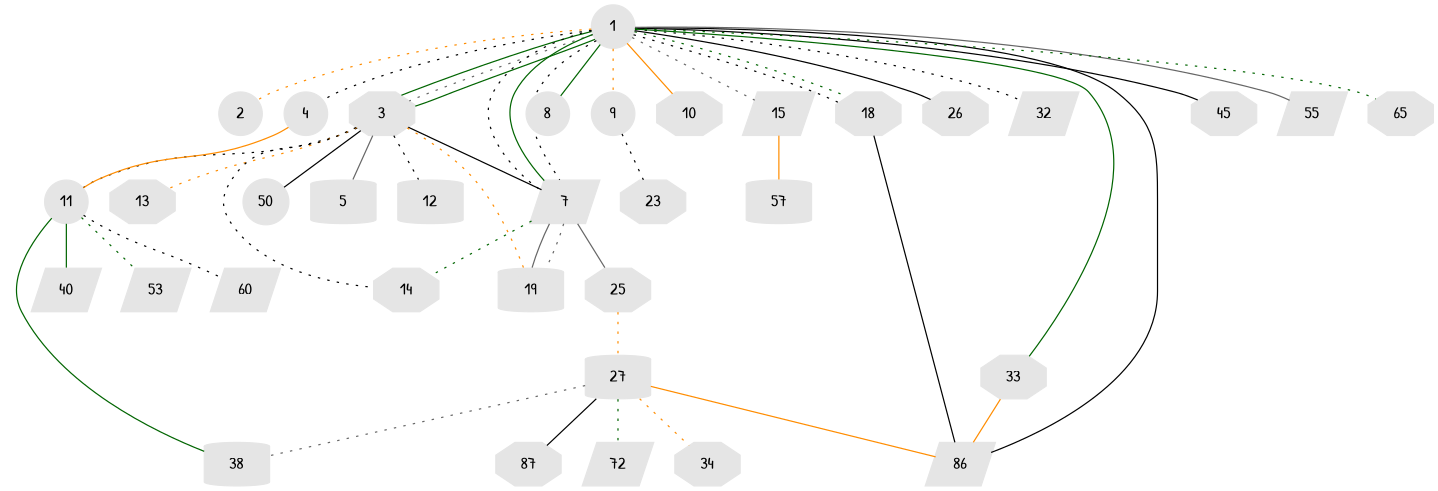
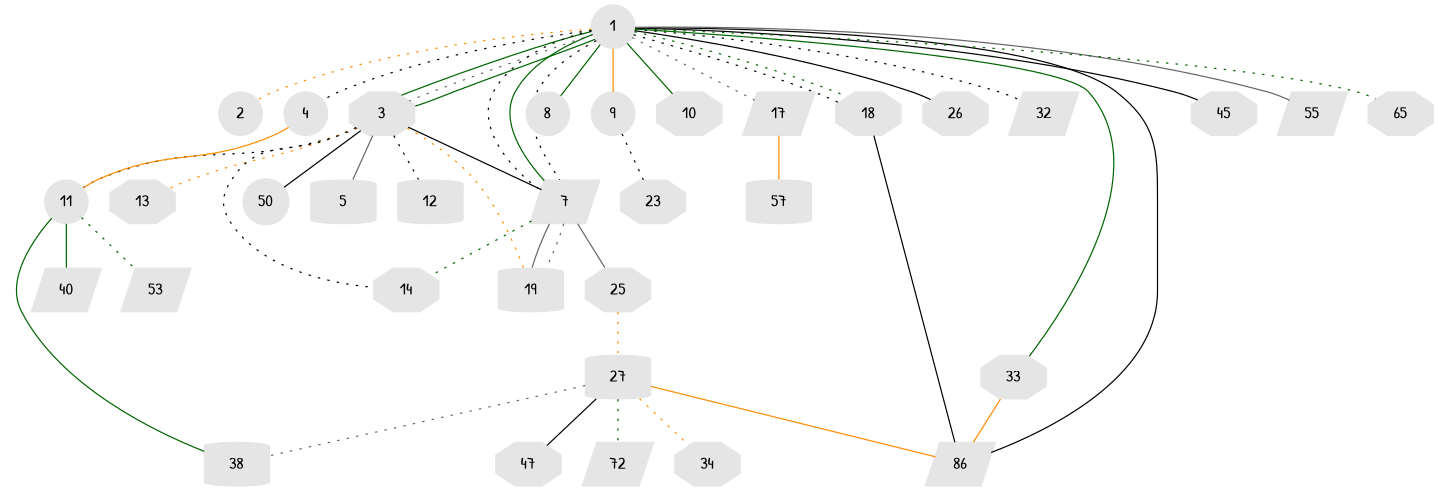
(650, 69) -> (650, 69)
(613, 70) -> (613, 70)
(779, 114) -> (779, 114)
(245, 290) -> none
(528, 464) -> (528, 464)
